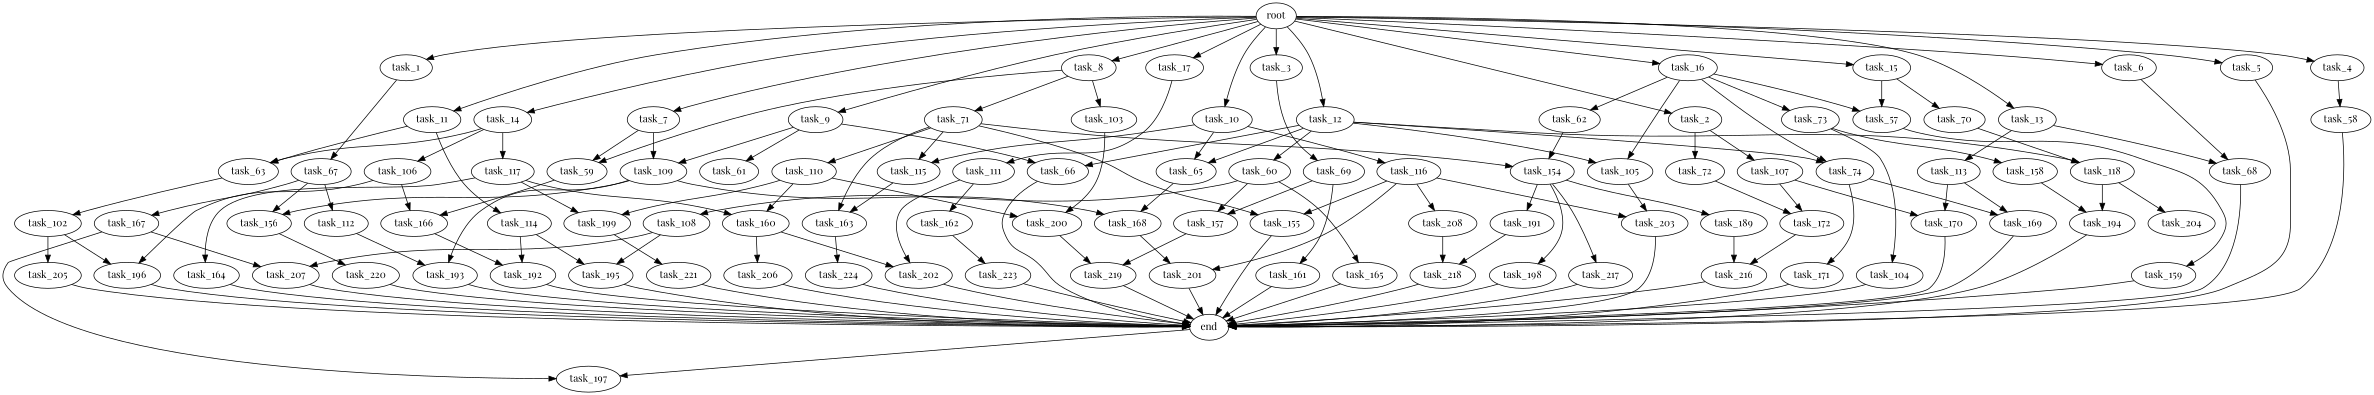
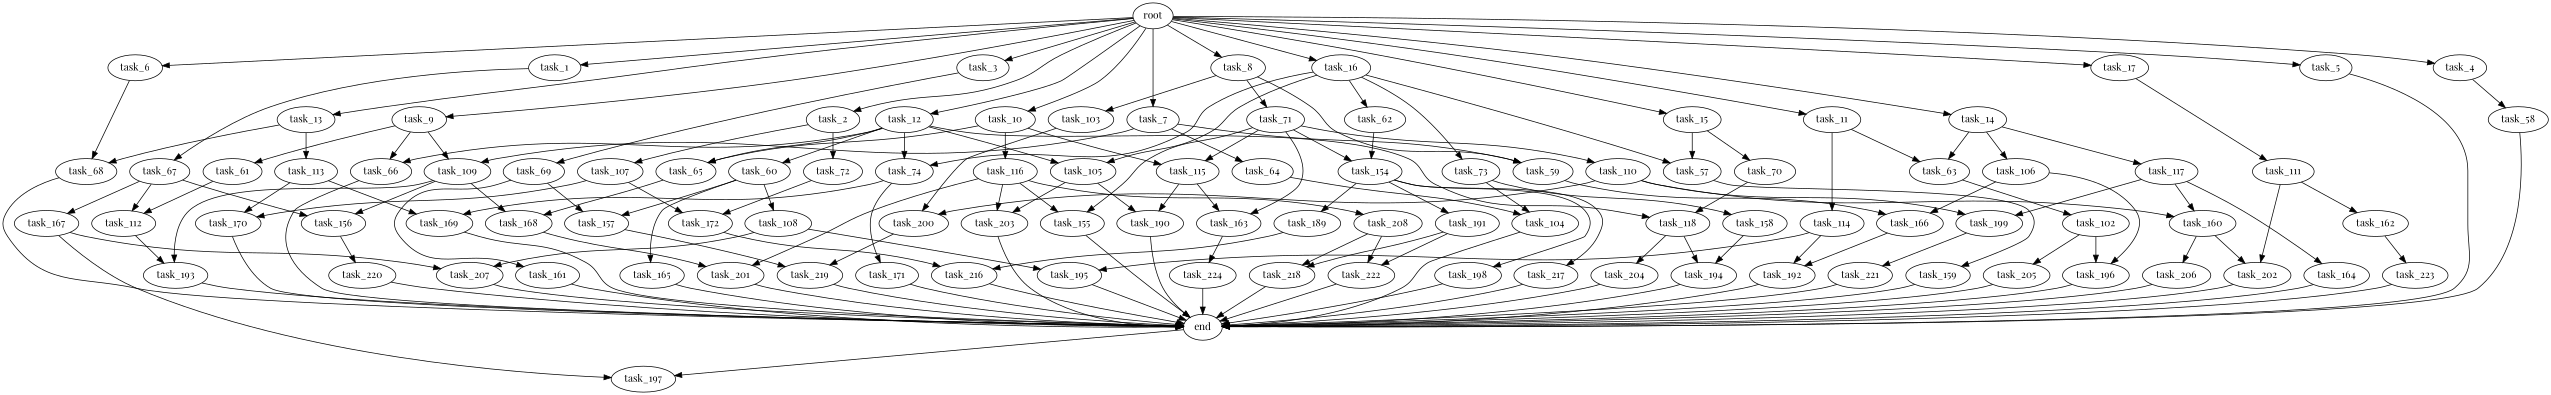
none -> (1263, 172)
none -> (182, 196)
none -> (1150, 223)
none -> (1361, 275)
none -> (1416, 313)
